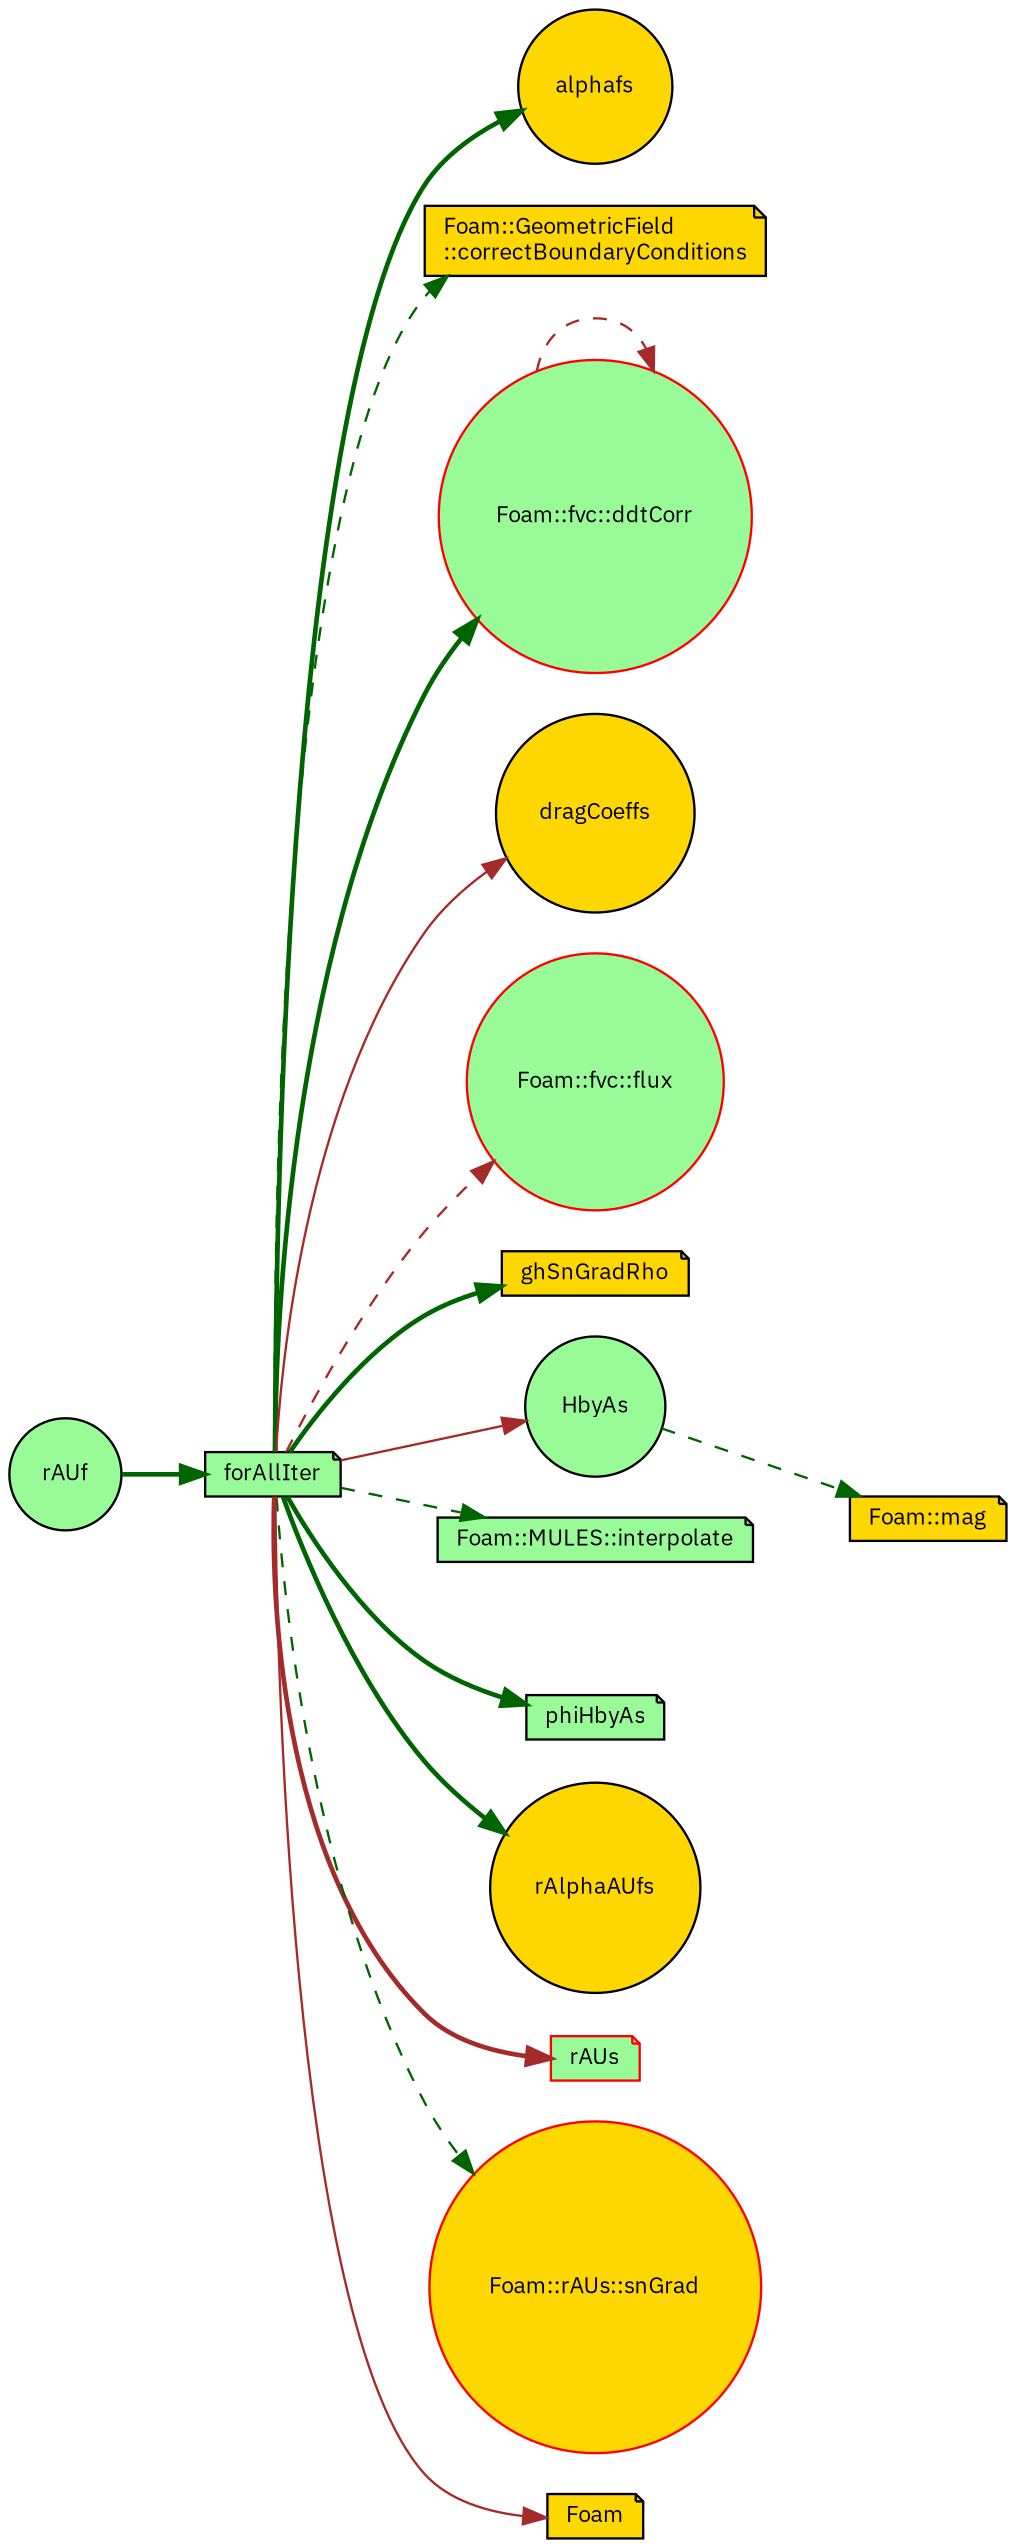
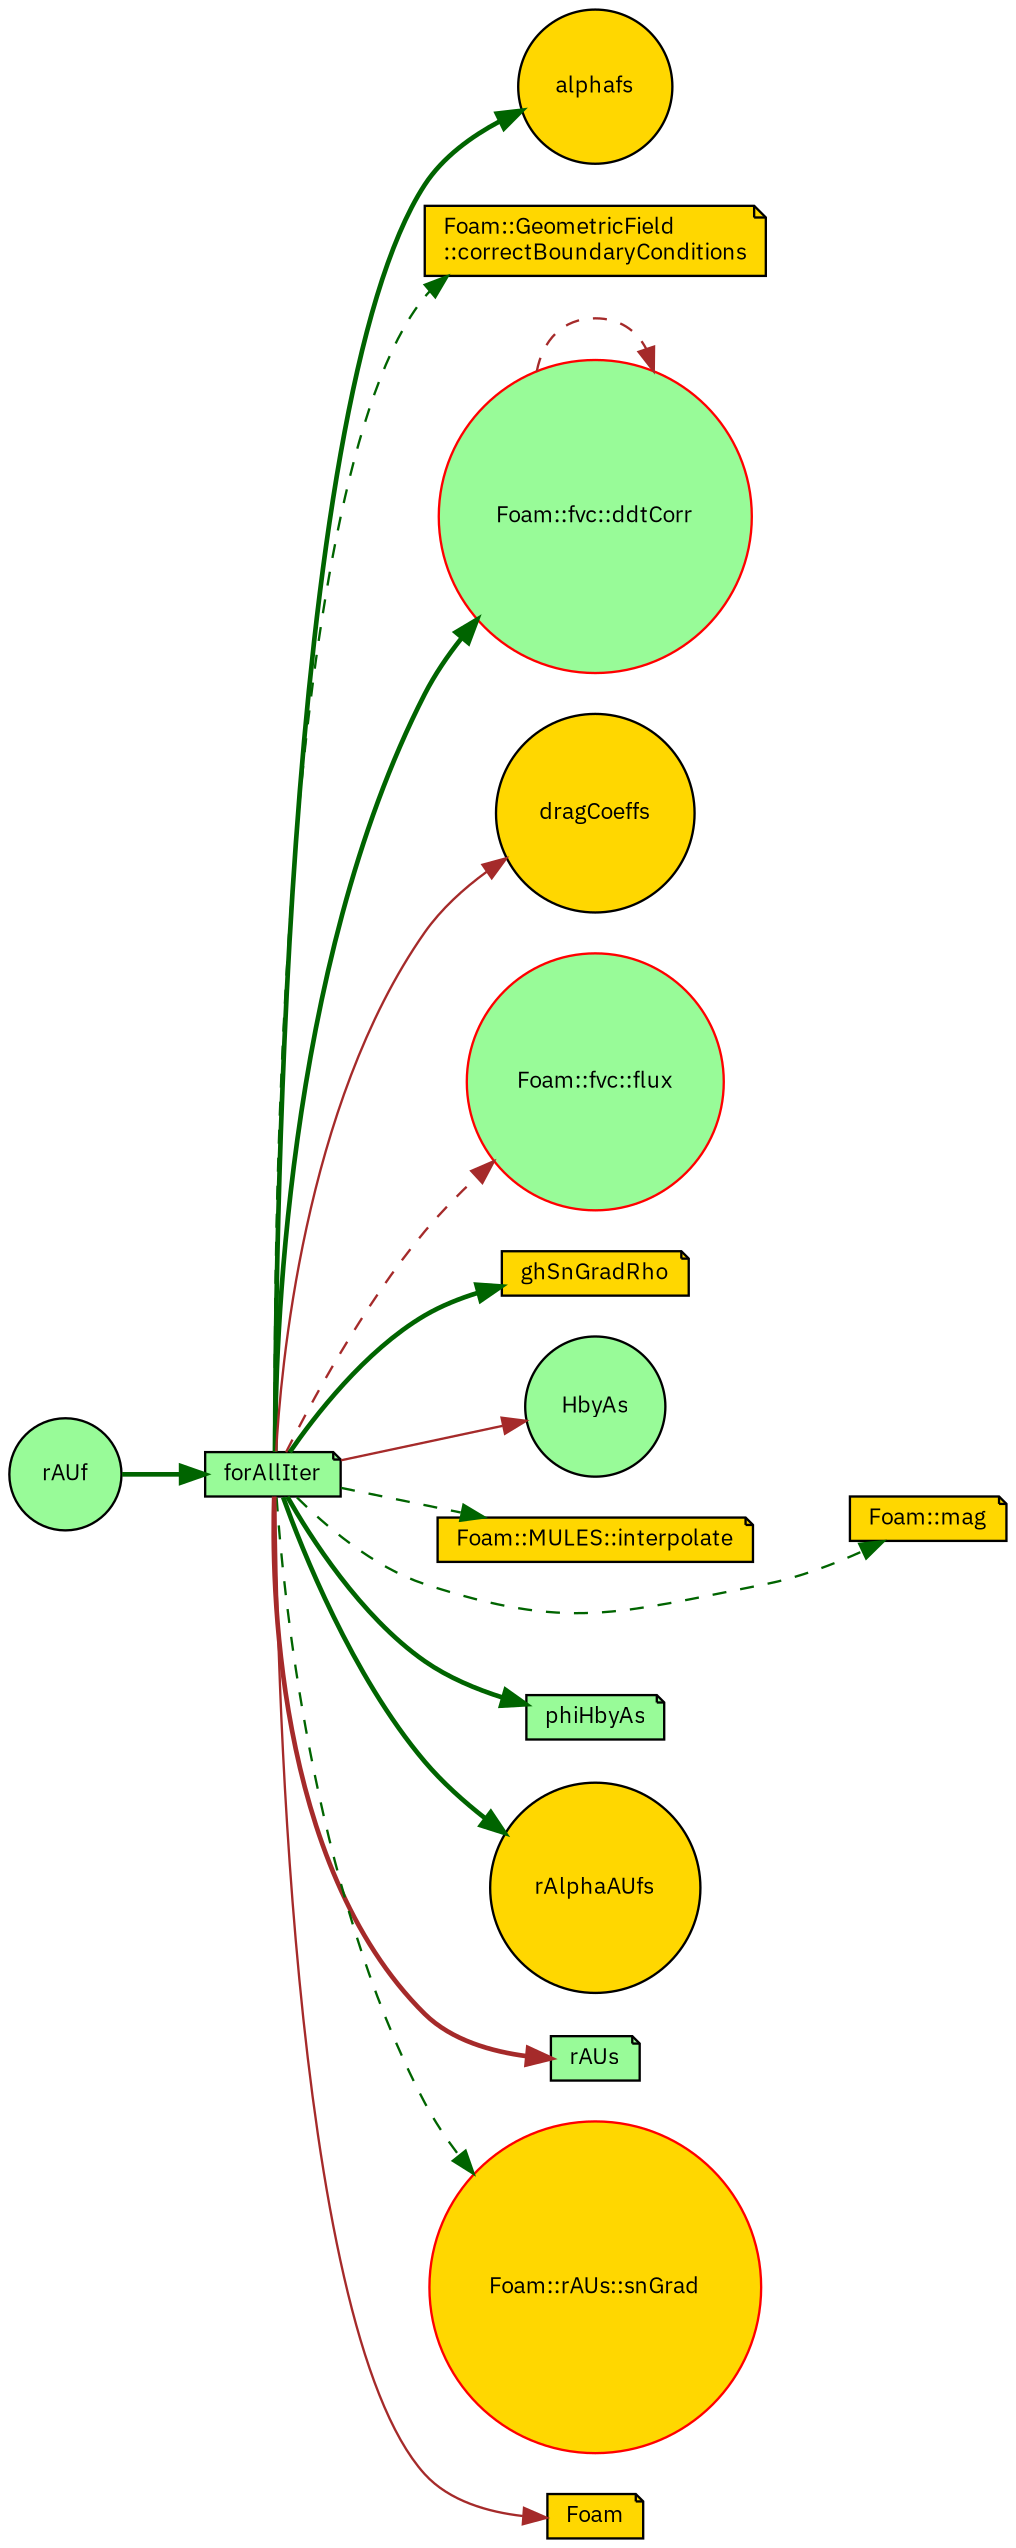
(750, 1459) -> (568, 1613)
(595, 1540) -> (595, 1540)
(595, 2058) -> (595, 2058)
